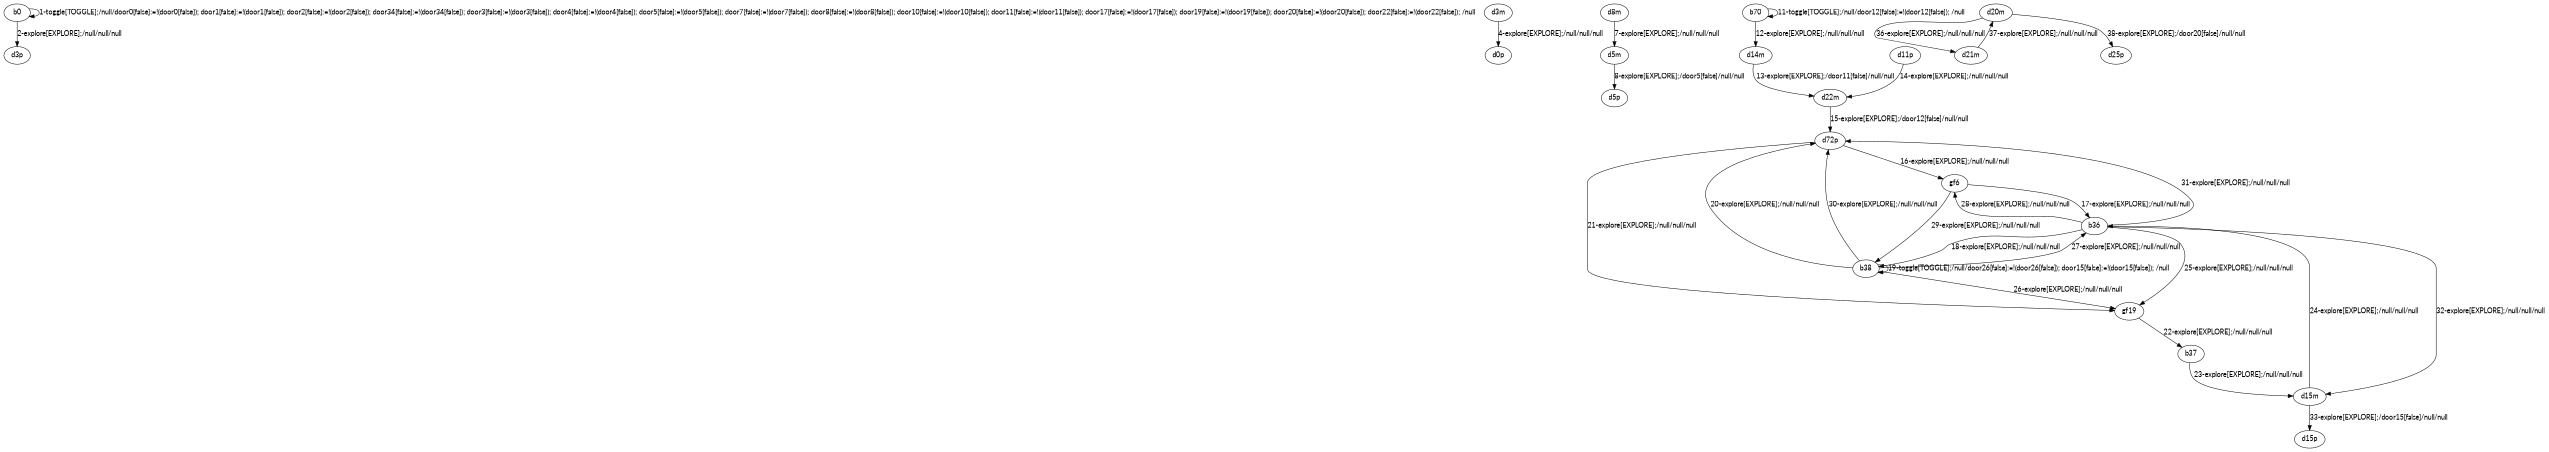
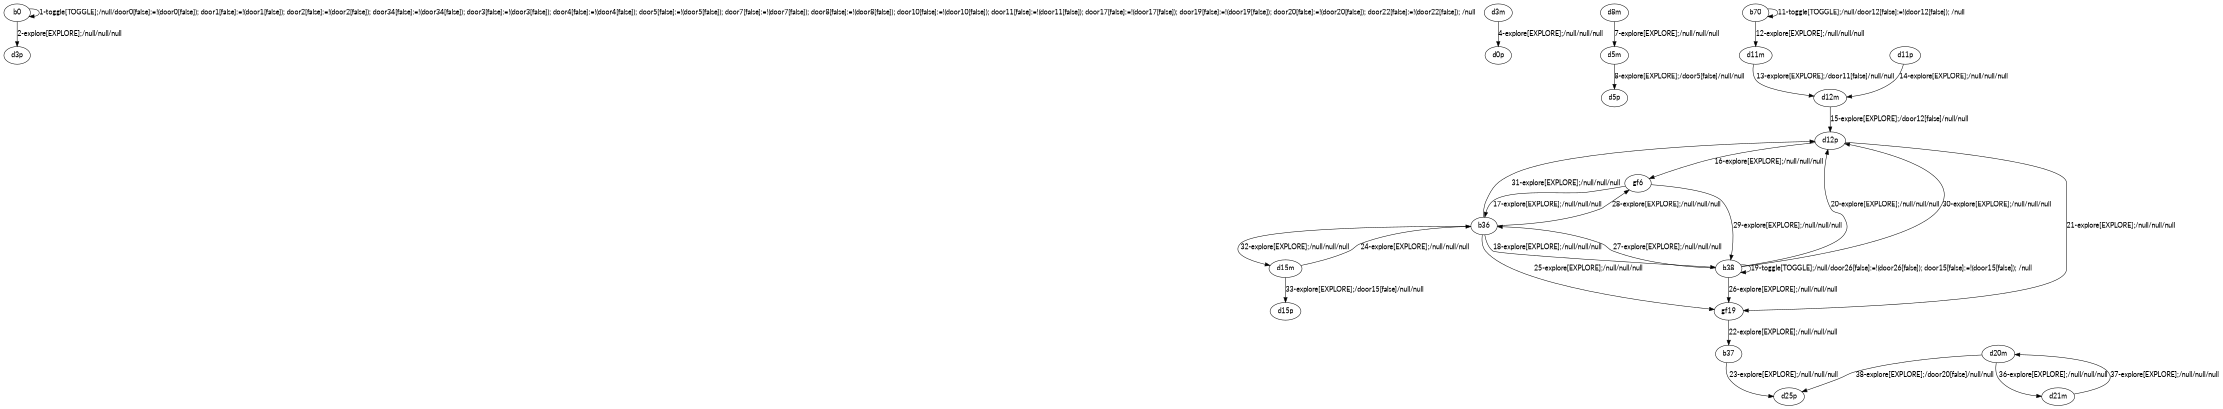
(1756, 55) -> (1756, 55)
(1830, 98) -> (1830, 98)
(1830, 141) -> (1830, 141)
(2231, 392) -> (1740, 388)
